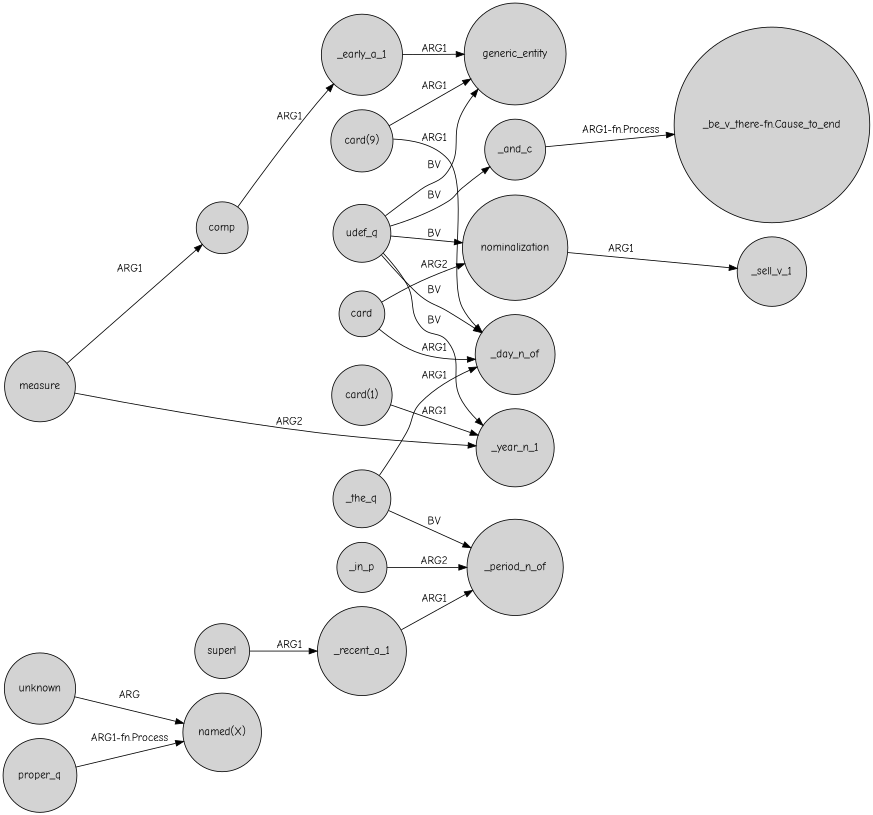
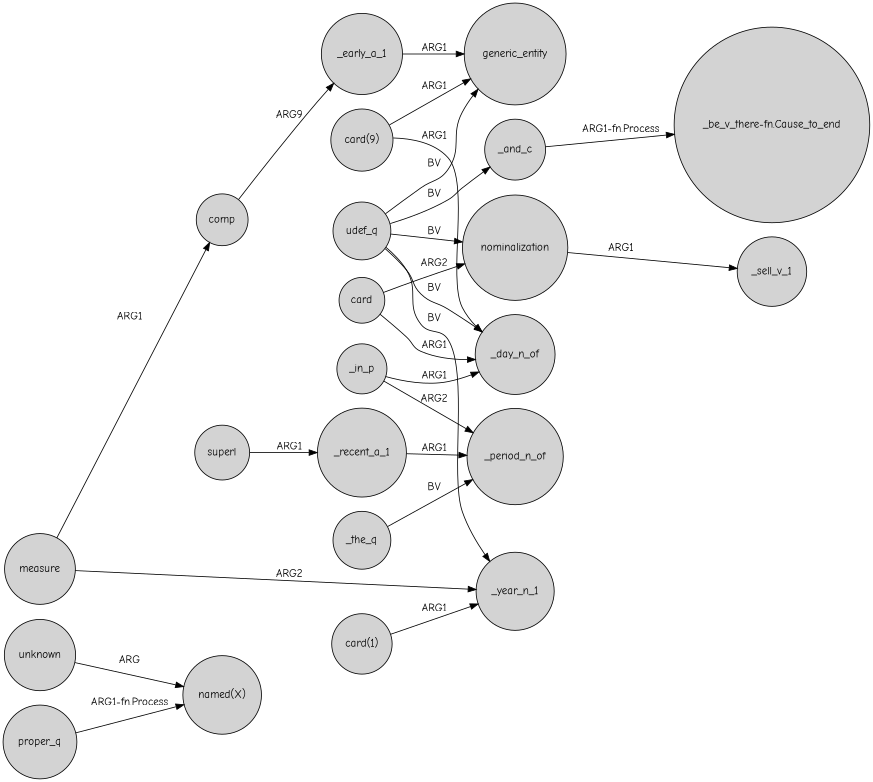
(289, 117) -> (289, 115)
(412, 420) -> (429, 383)
